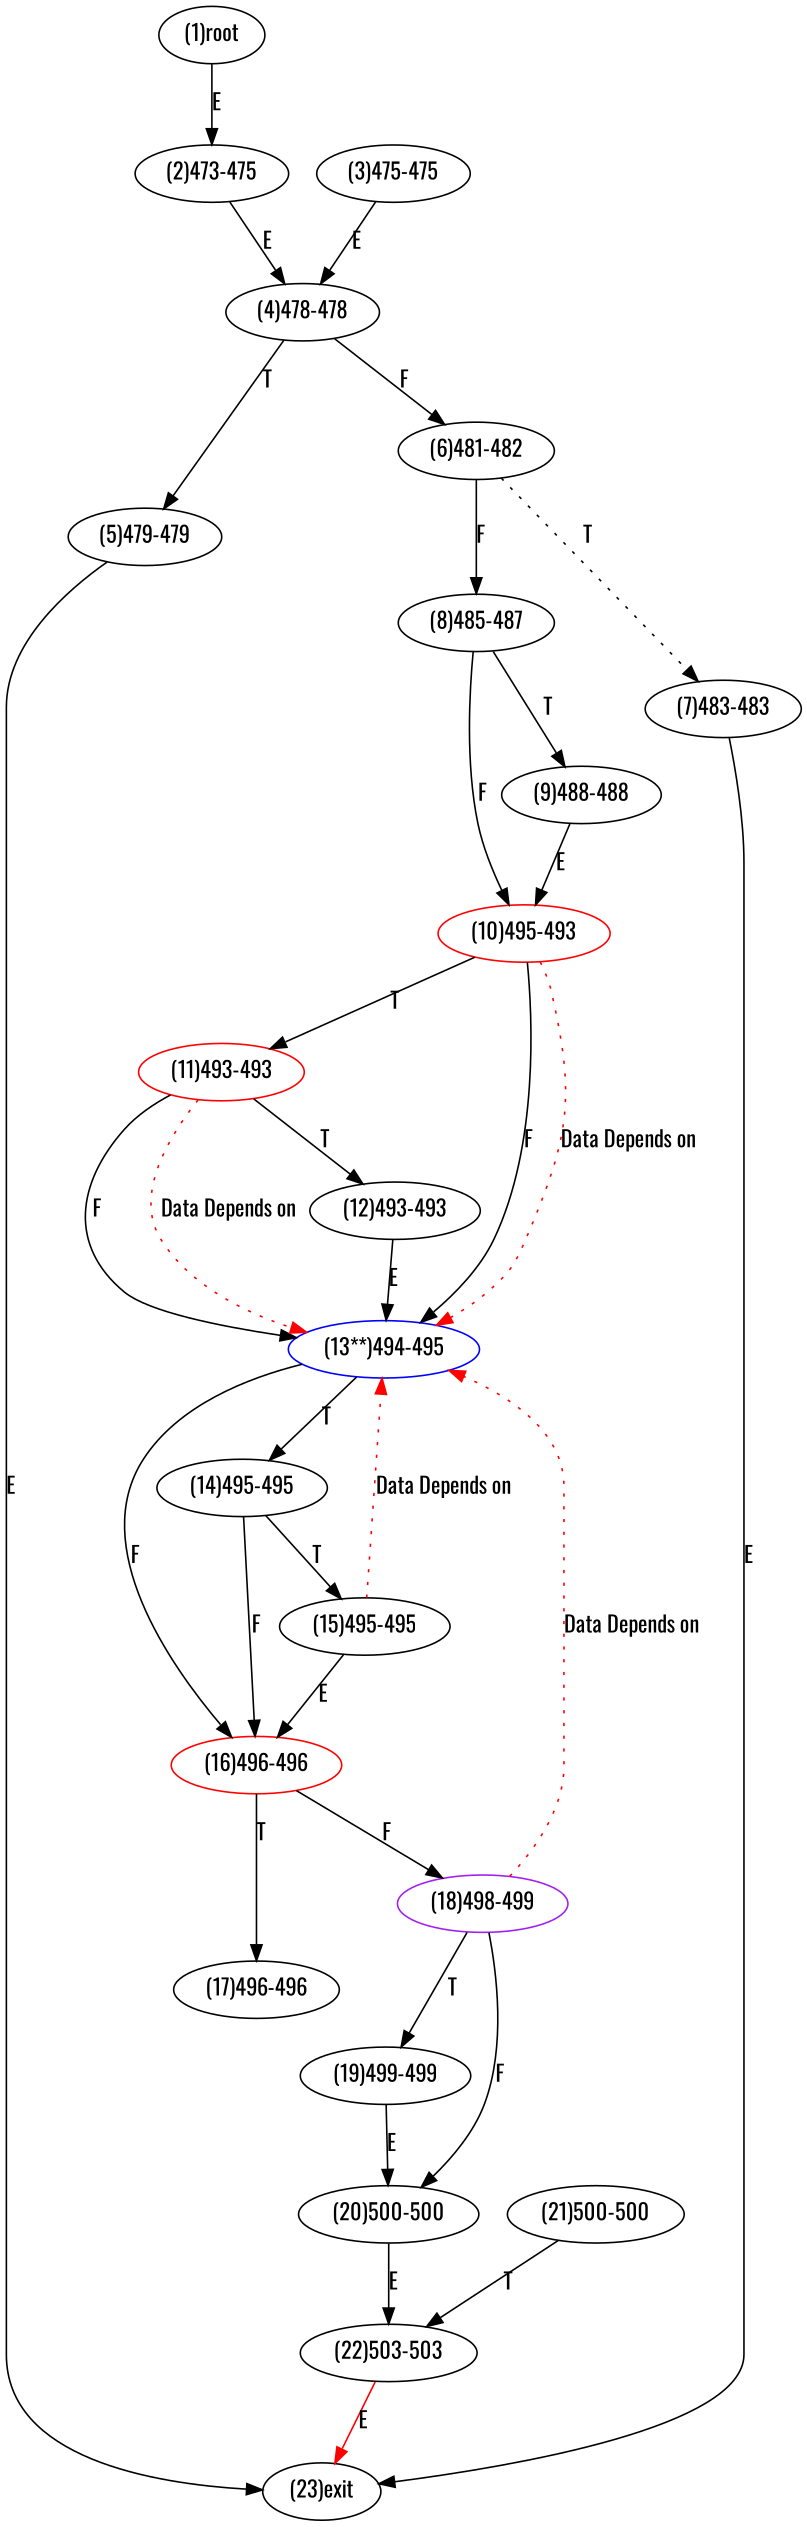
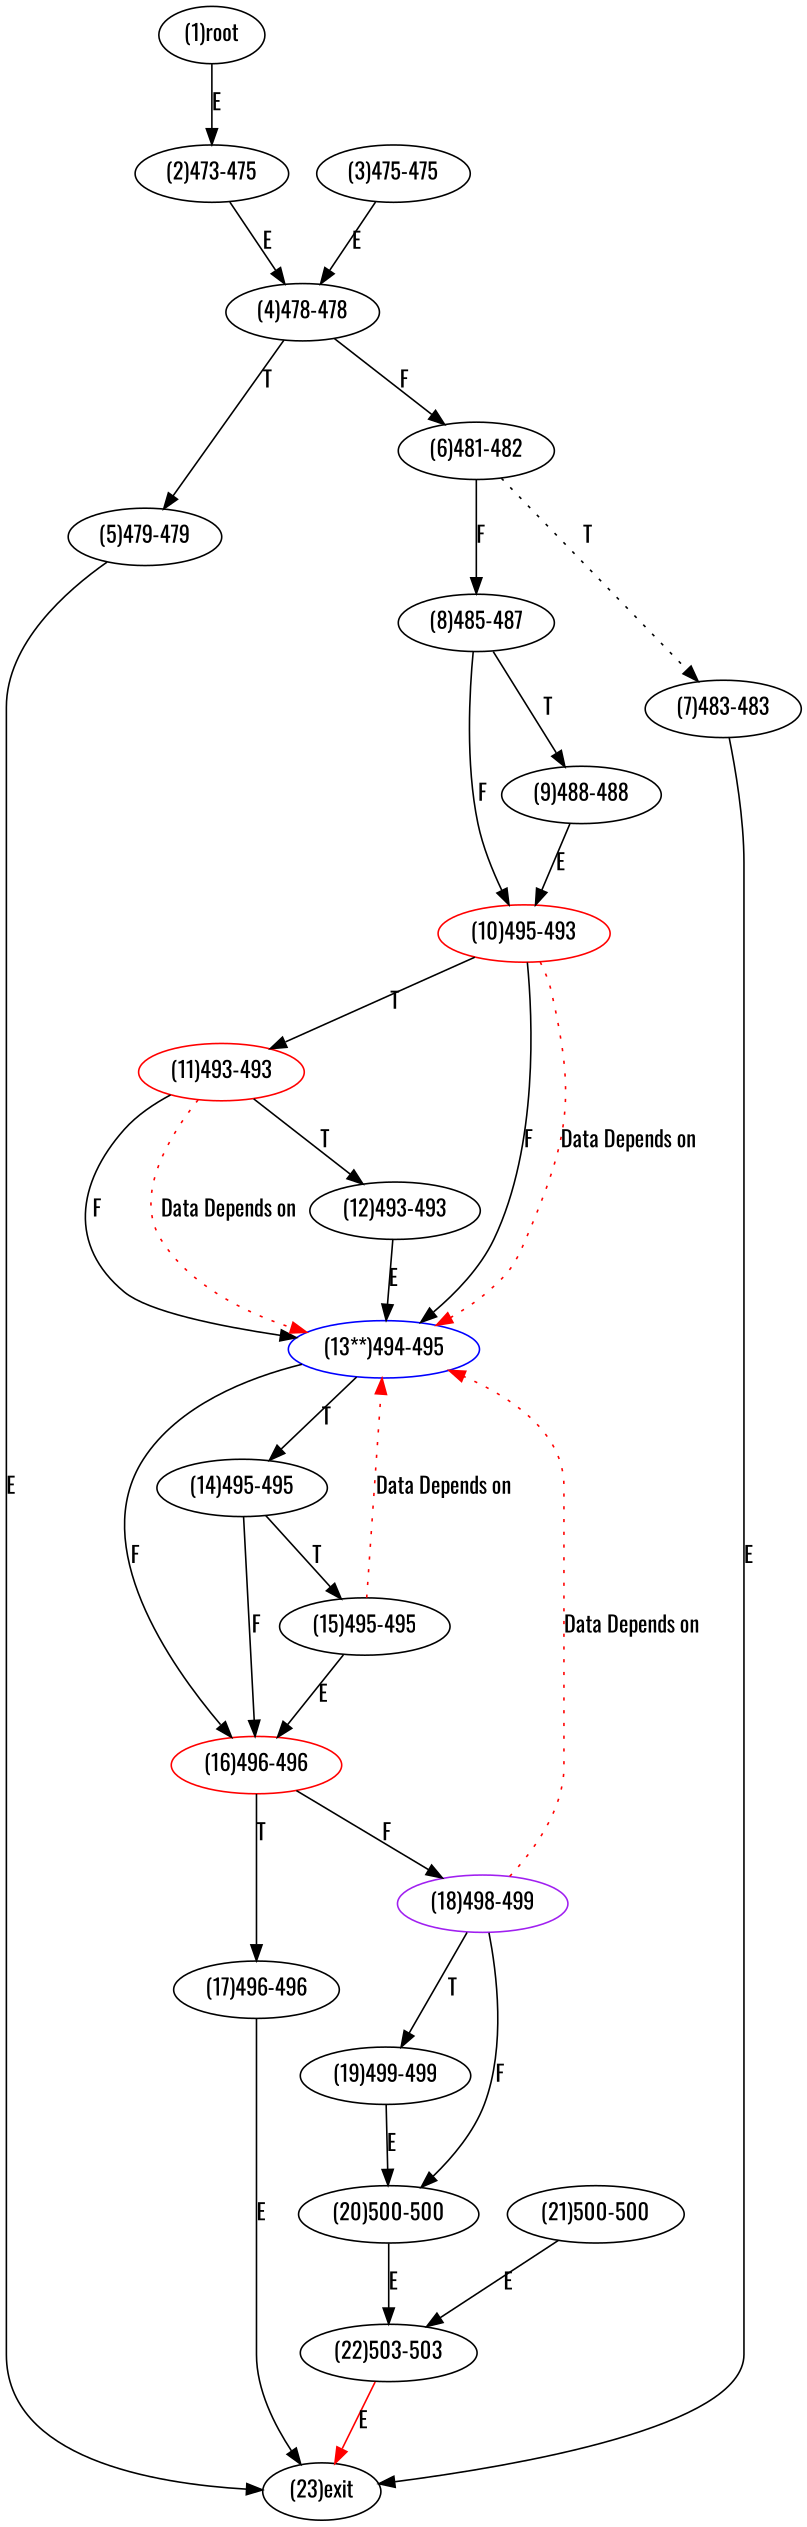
none -> (256, 2239)
(509, 2284) -> (509, 2284)
